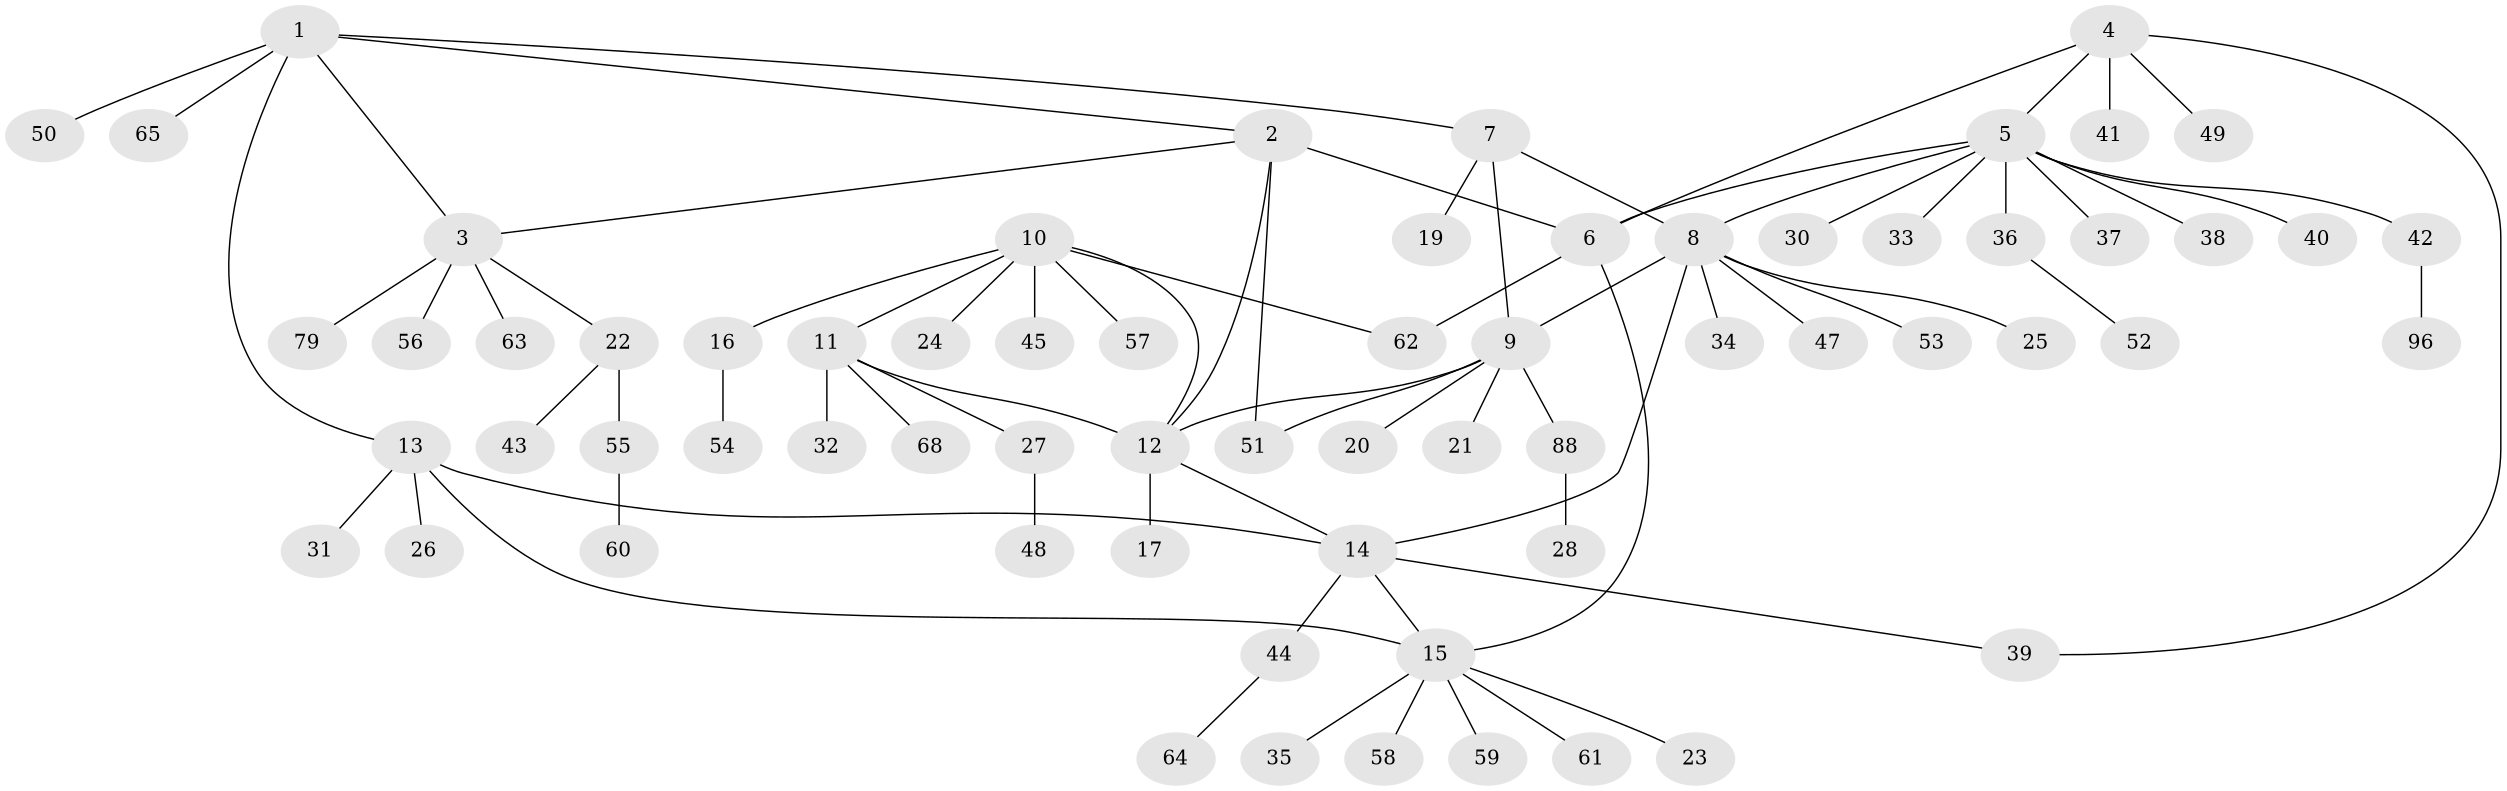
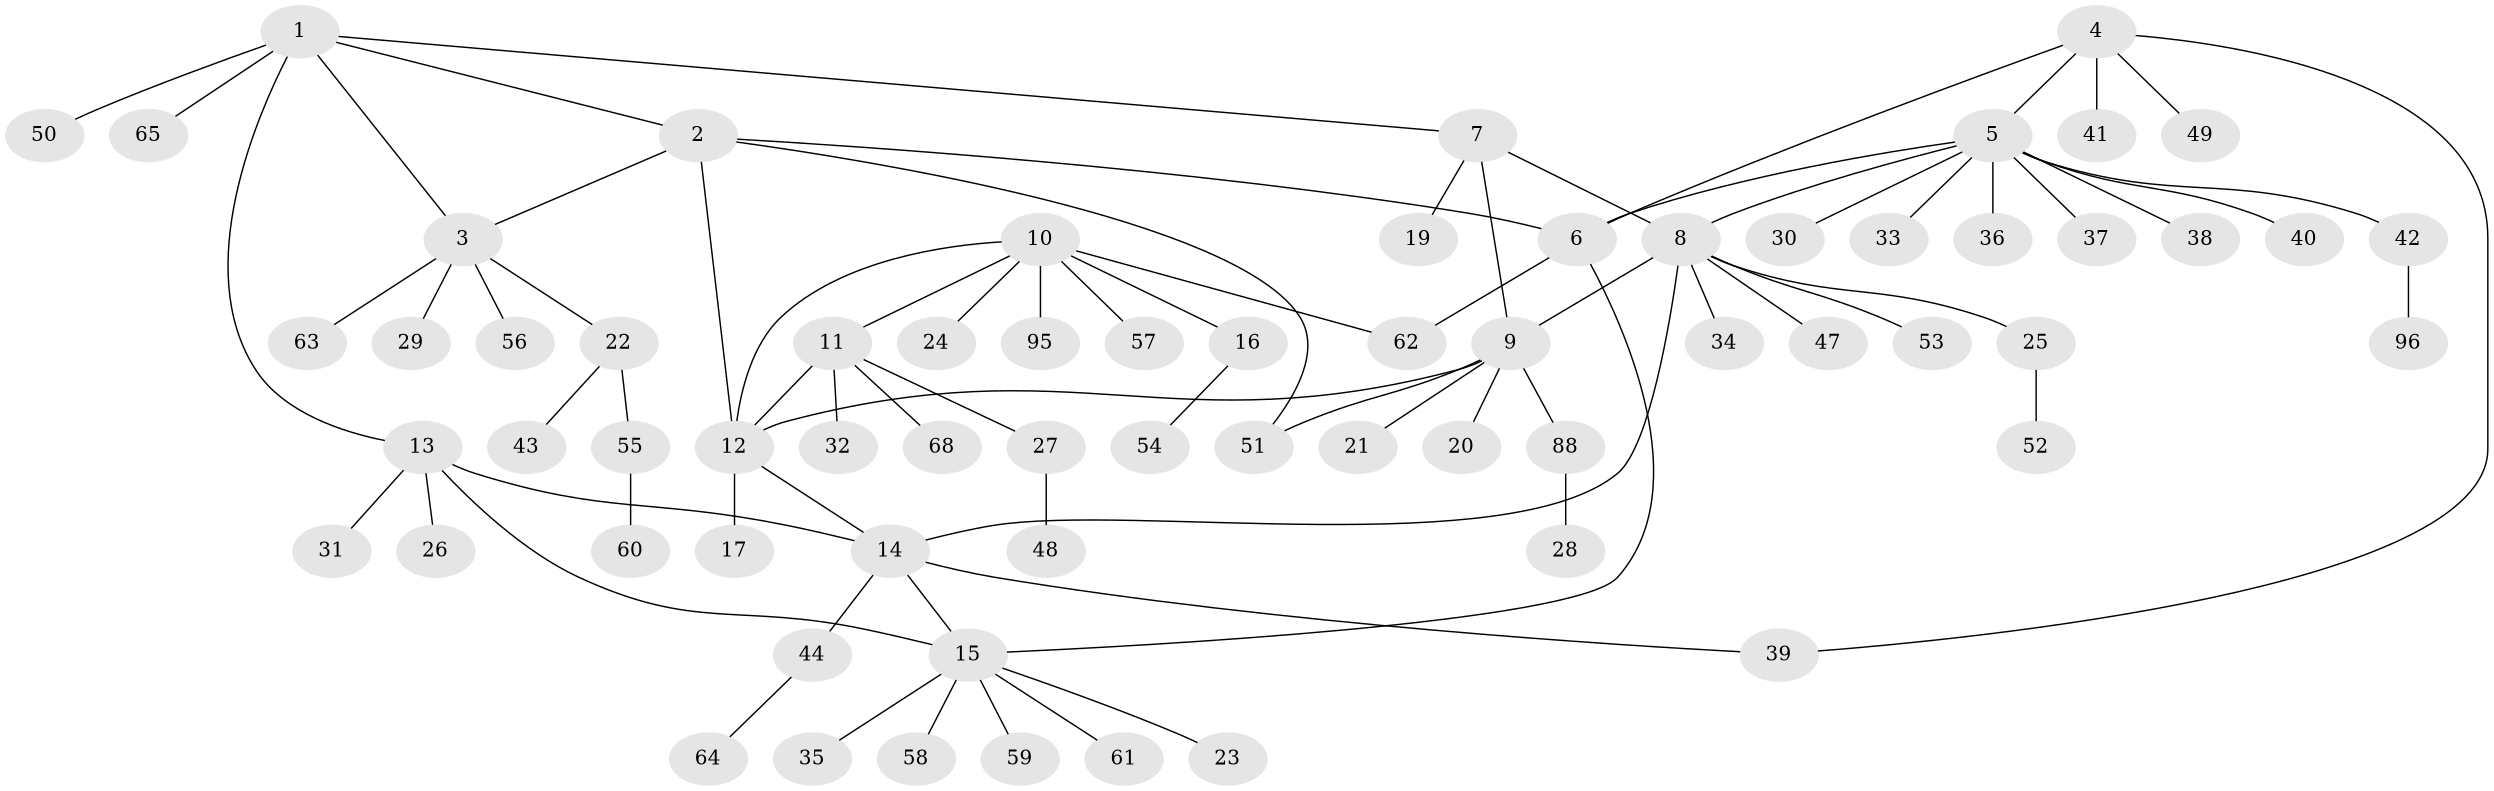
(2073, 292) -> (2036, 396)
(307, 343) -> (411, 343)
(1035, 343) -> (1040, 343)
